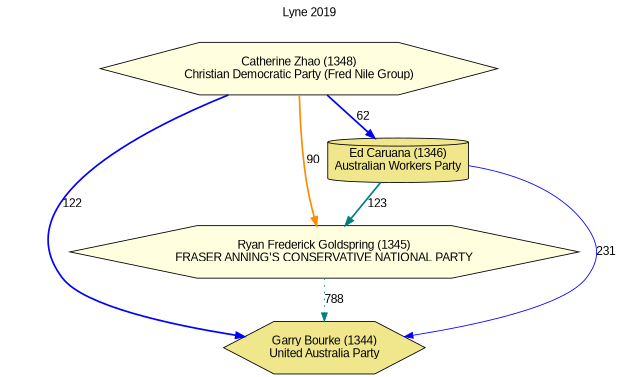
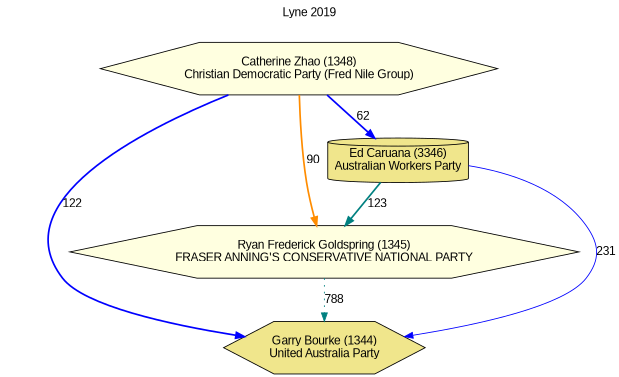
(398, 160) -> (398, 160)
